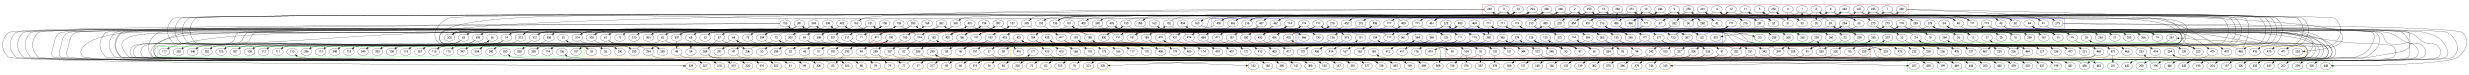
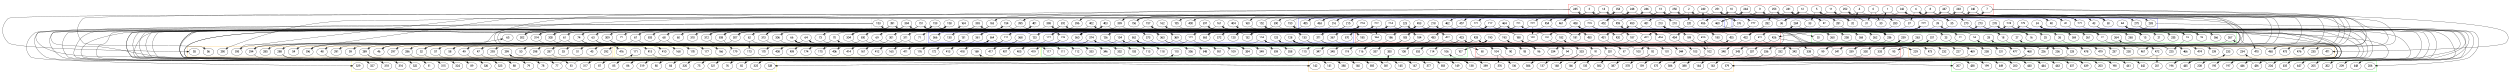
(1689, 31) -> (1738, 31)
(1915, 31) -> (1901, 45)
